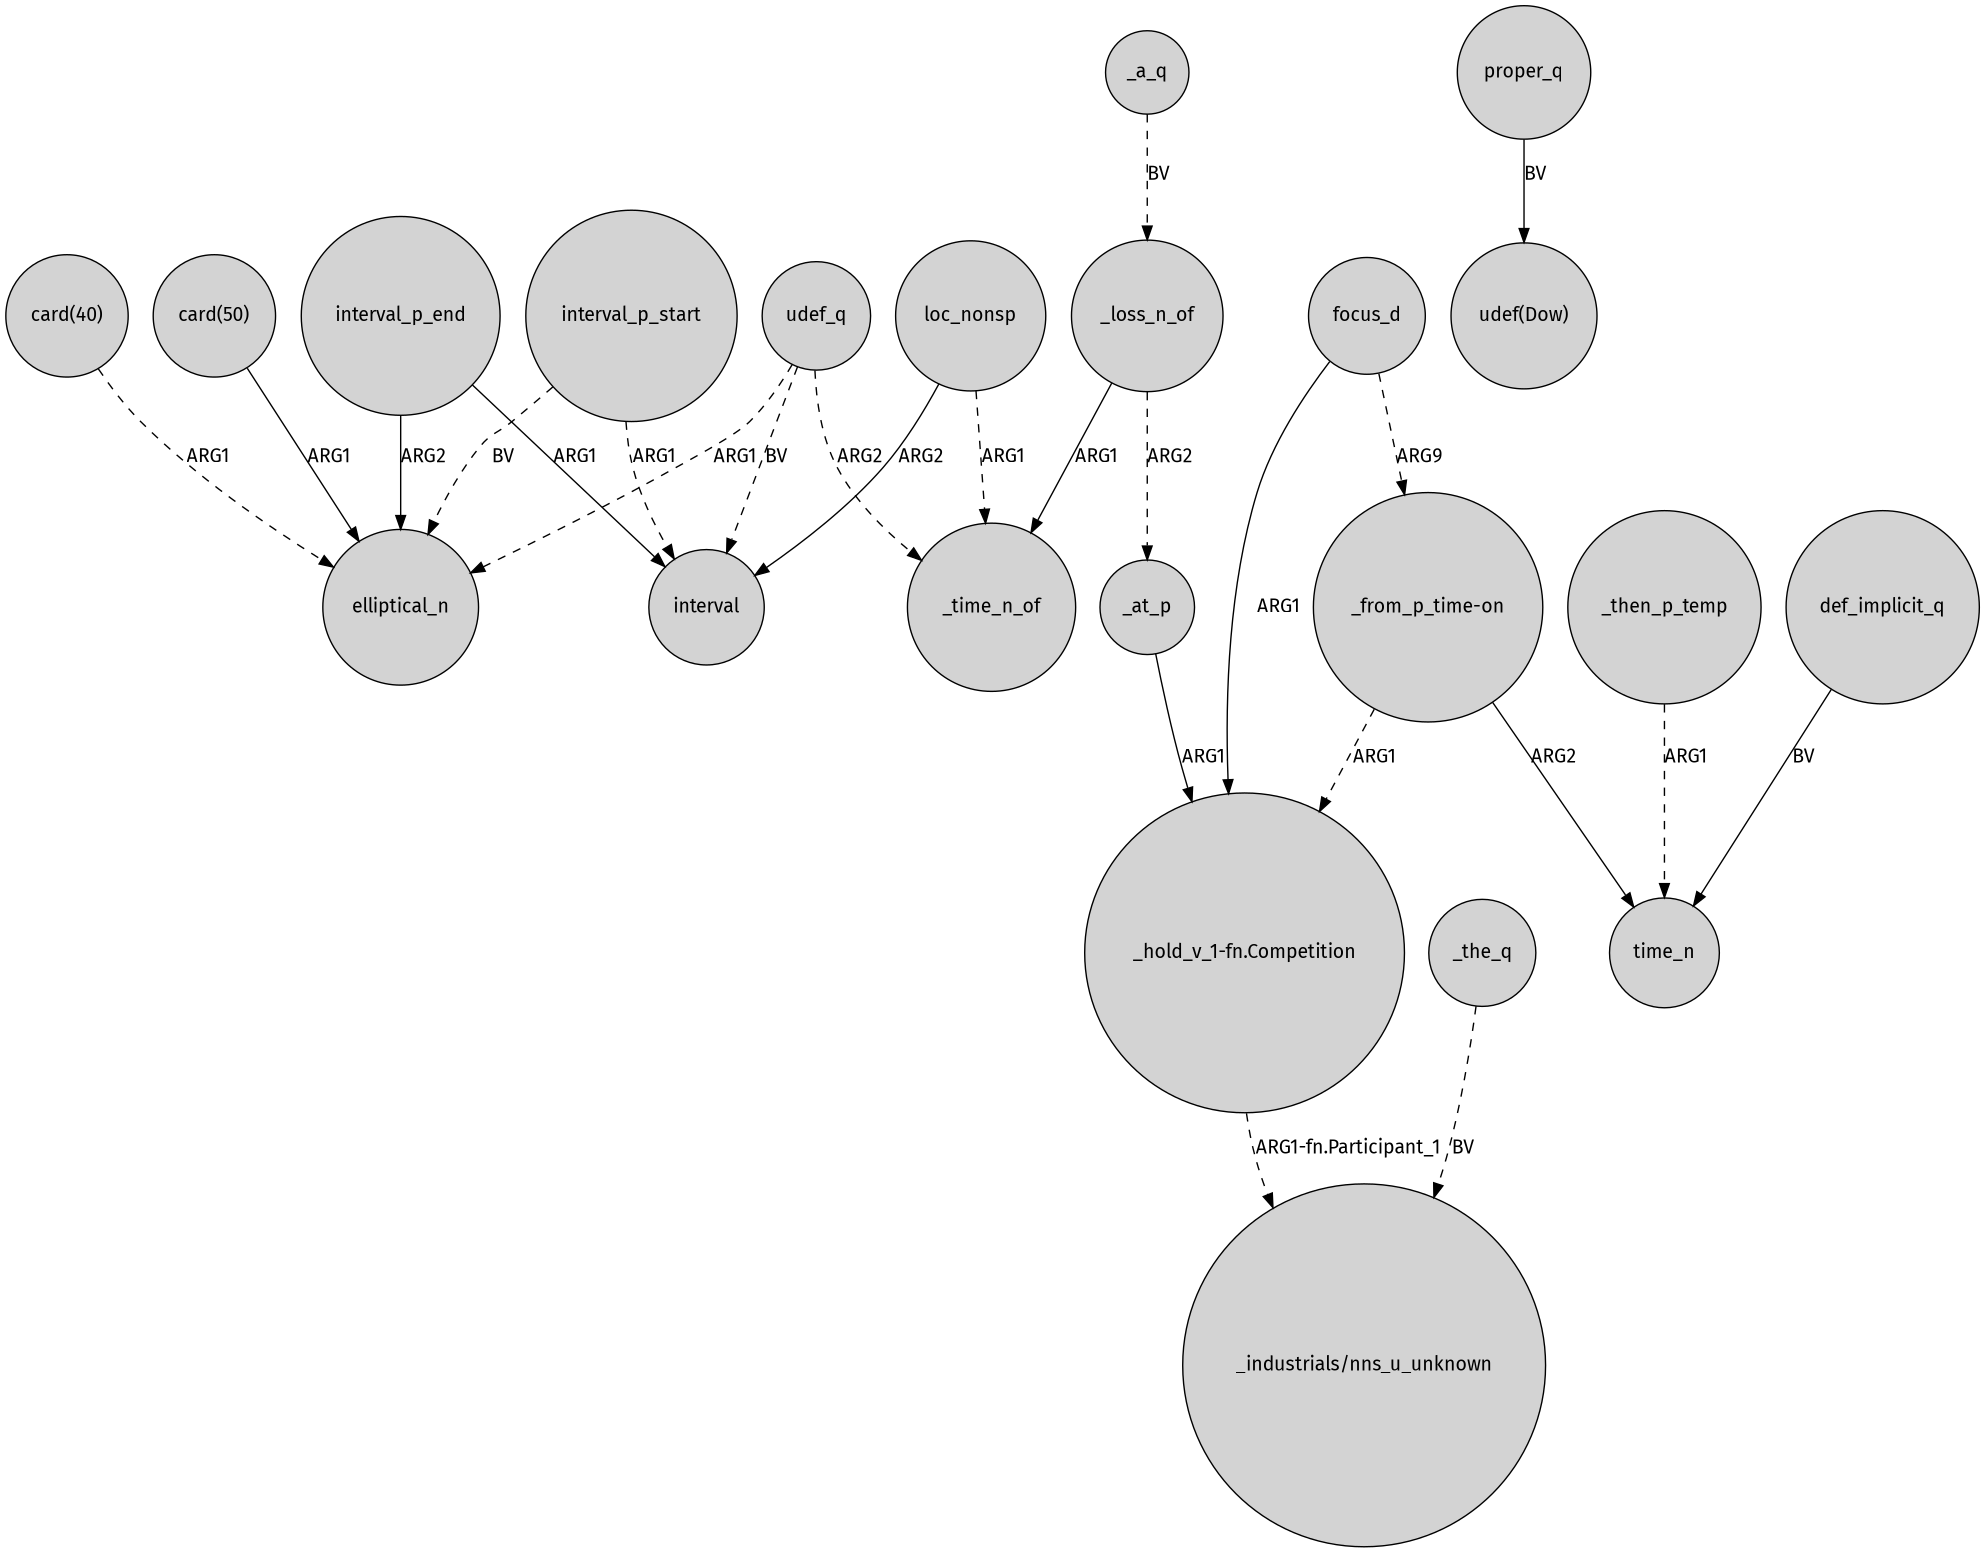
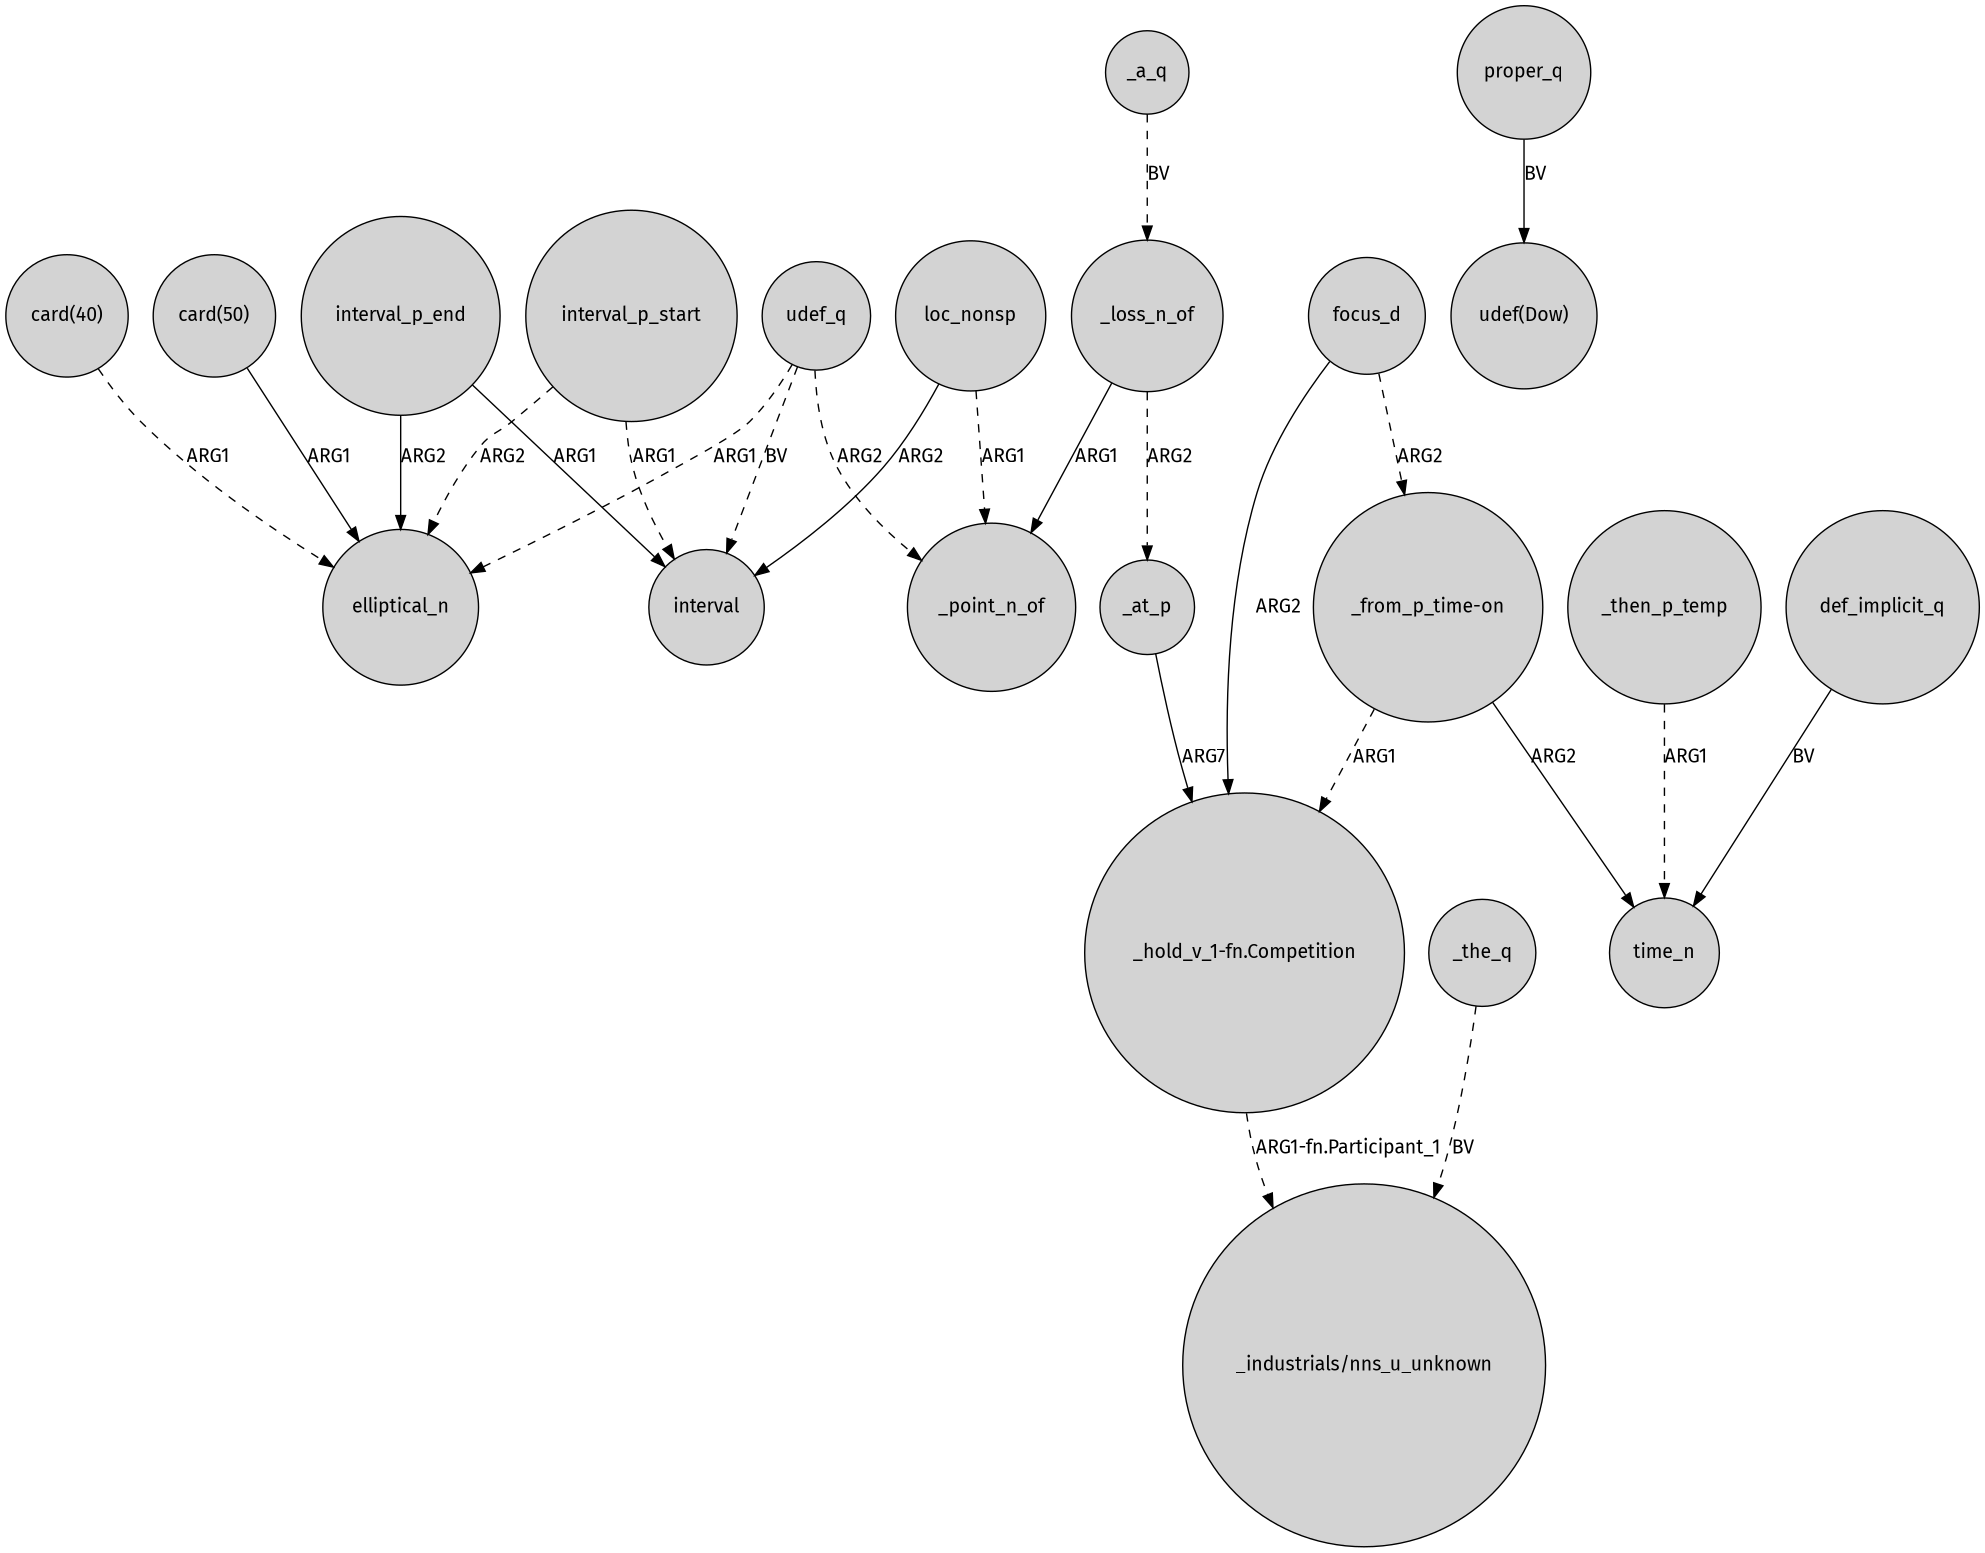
(503, 457) -> (503, 457)
(1420, 457) -> (1420, 457)
(992, 607) -> (992, 607)
(1279, 607) -> (1279, 607)
(1204, 757) -> (1204, 757)
